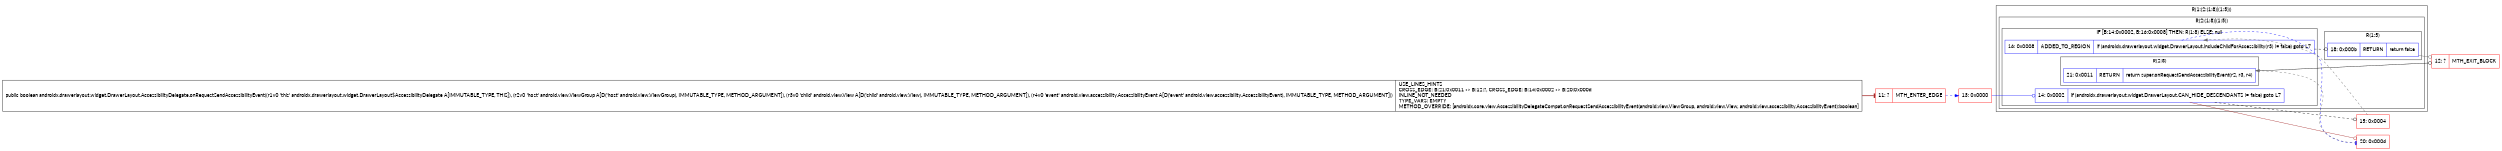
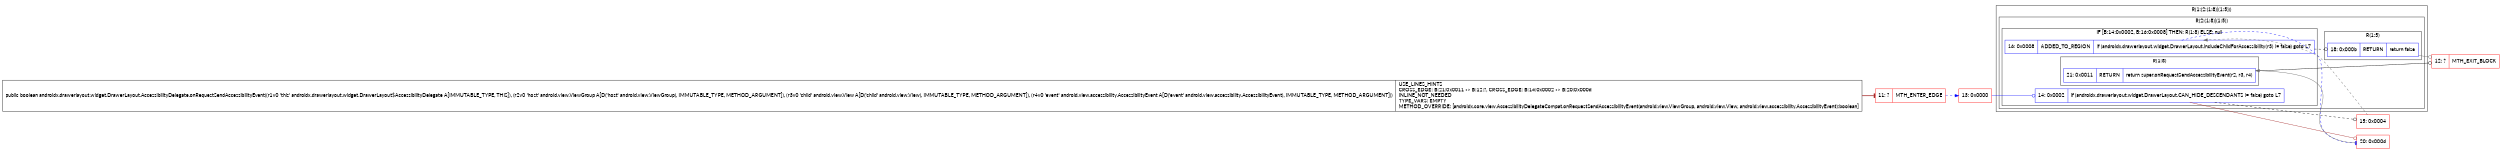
(2160, 61) -> (2160, 61)
(2313, 81) -> (2313, 81)
